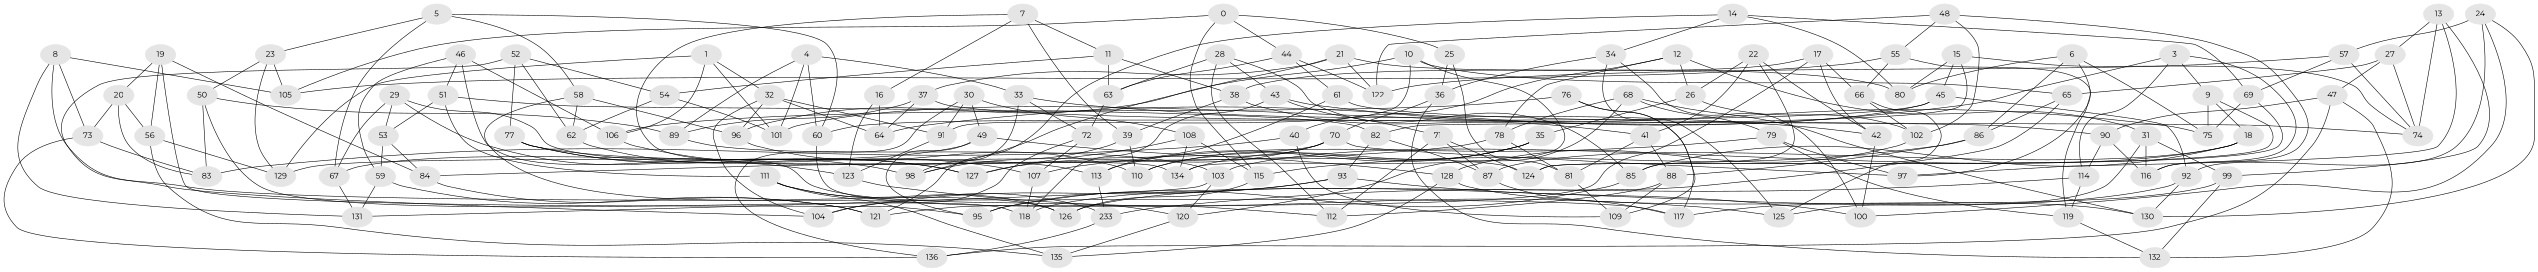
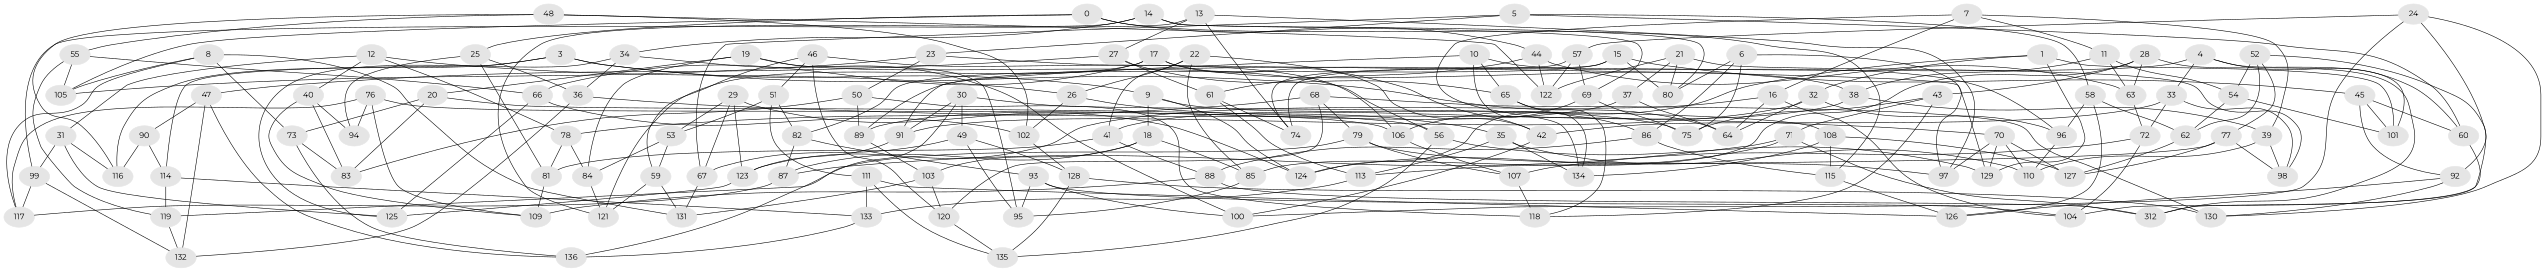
(2404, 95) -> (1174, 81)
(1513, 122) -> none
none -> (354, 136)
(728, 171) -> (1910, 179)
(1106, 217) -> (867, 217)
(1332, 217) -> (2151, 217)
